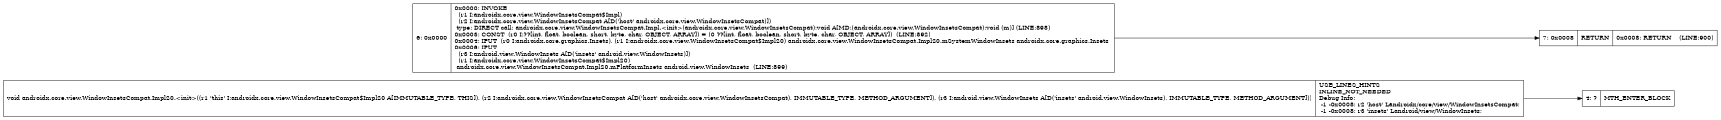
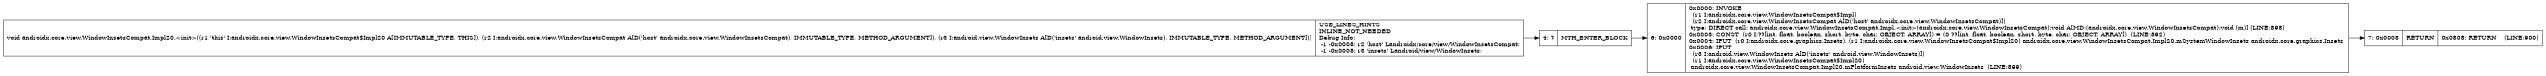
none -> (1637, 38)
(1665, 38) -> (2490, 38)
